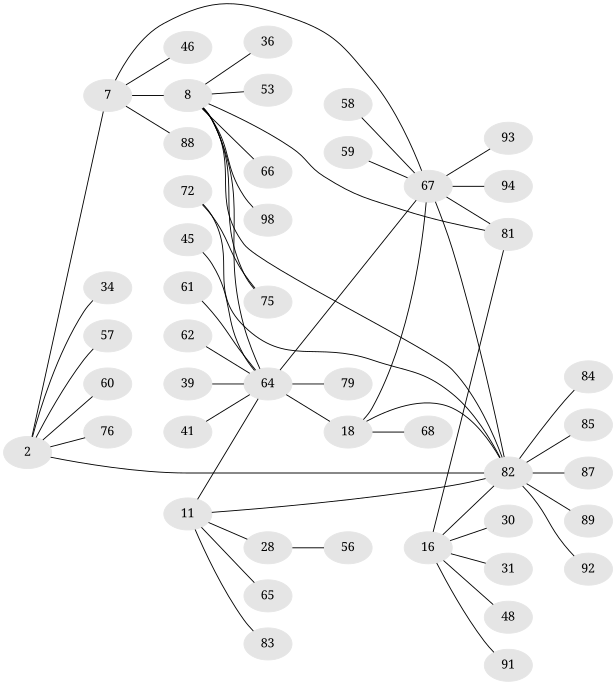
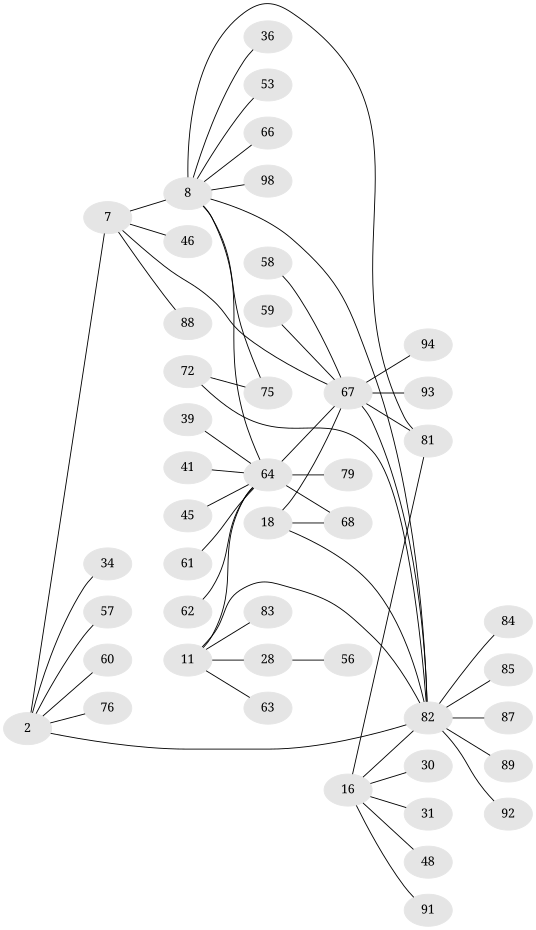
(308, 408) -> (308, 499)
(268, 596) -> (268, 708)
